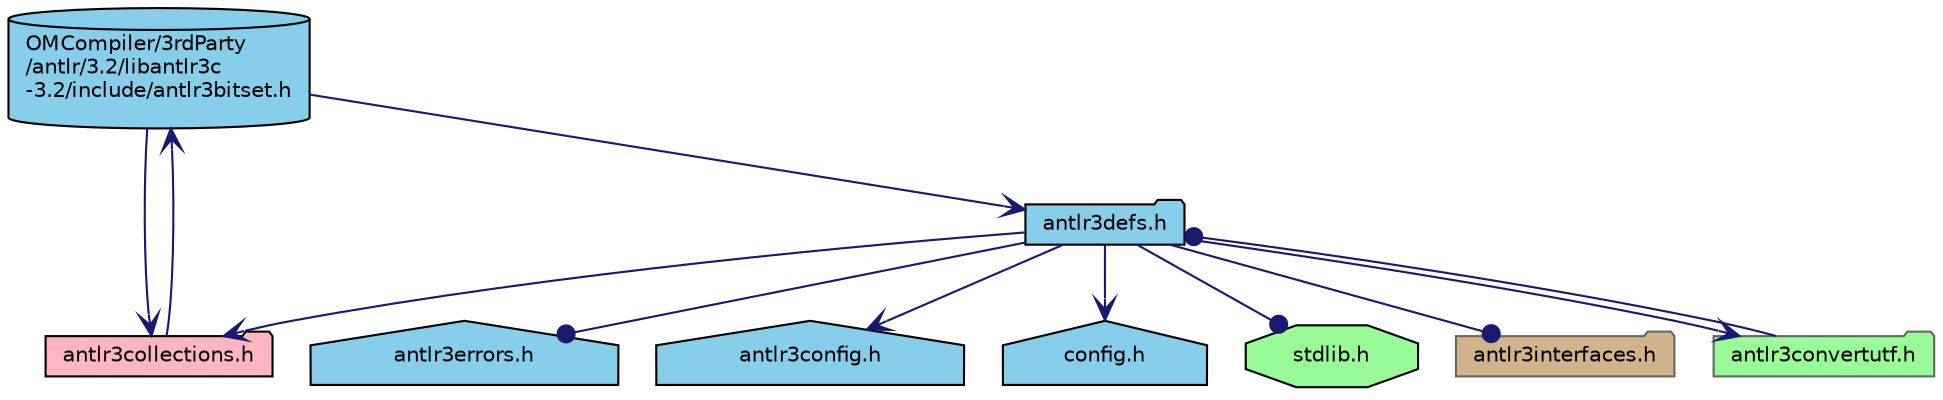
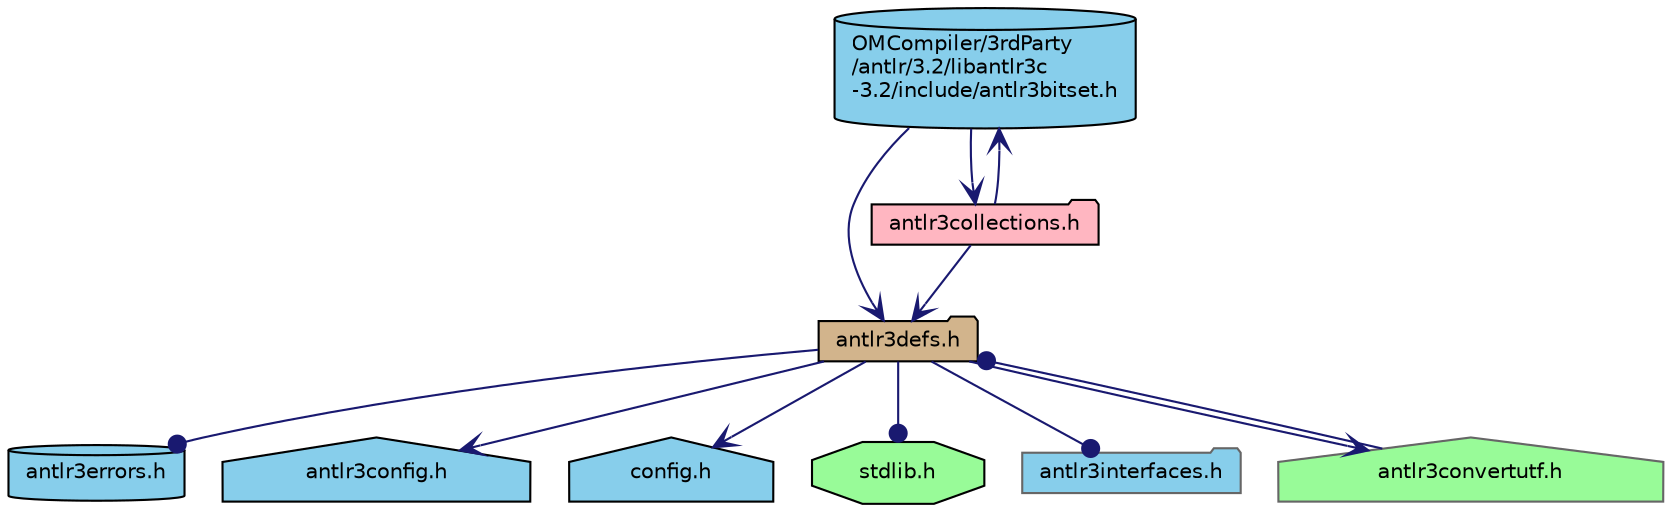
(1105, 225) -> (898, 341)
(634, 271) -> (948, 275)
(464, 356) -> (96, 473)
(1565, 356) -> (1131, 473)
(1824, 356) -> (1471, 473)
